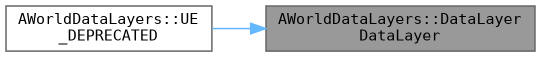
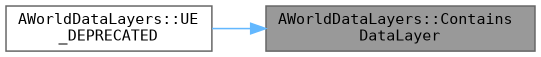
(400, 29) -> (400, 29)
